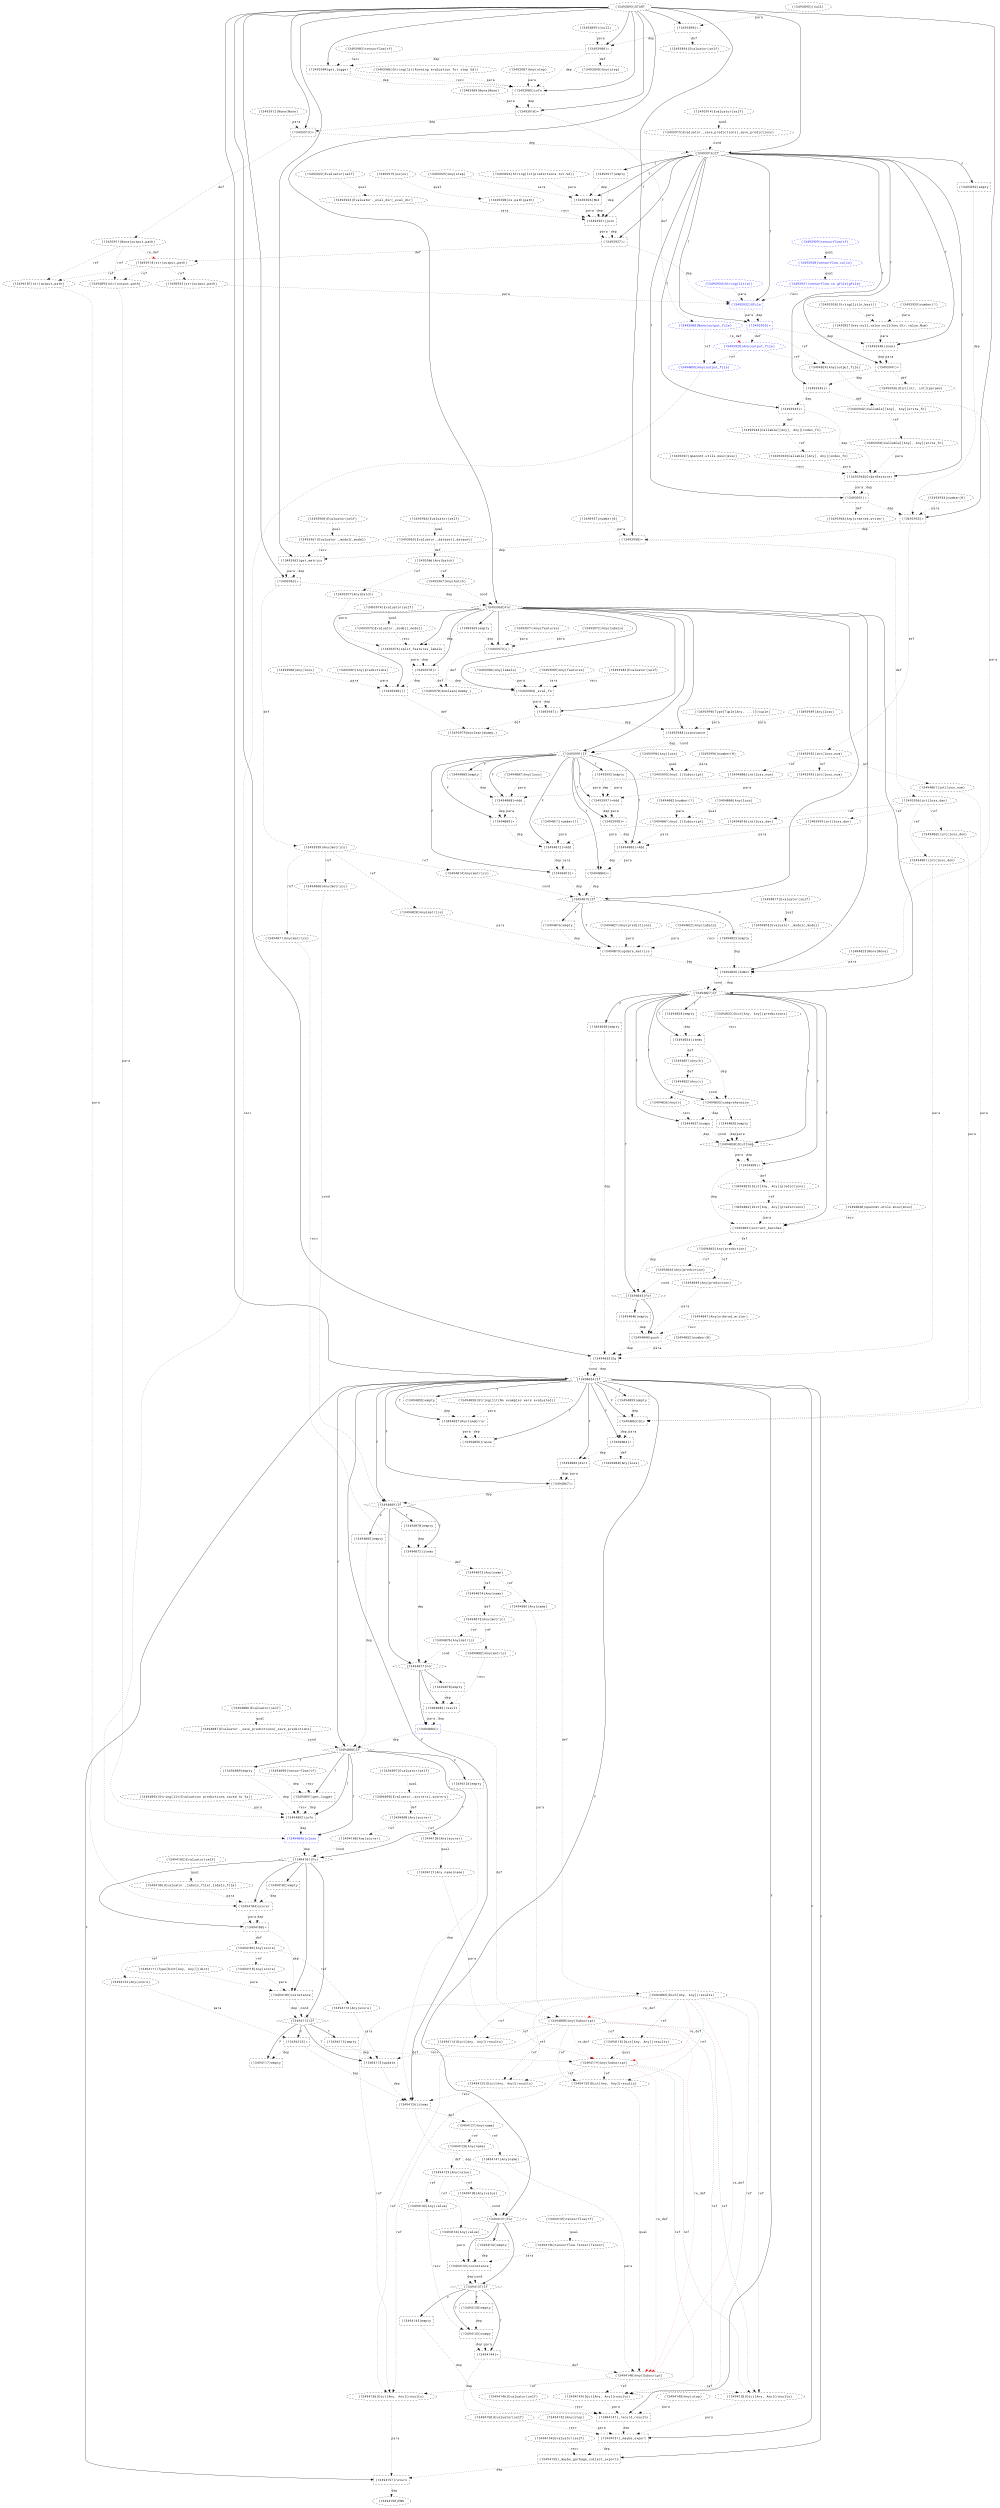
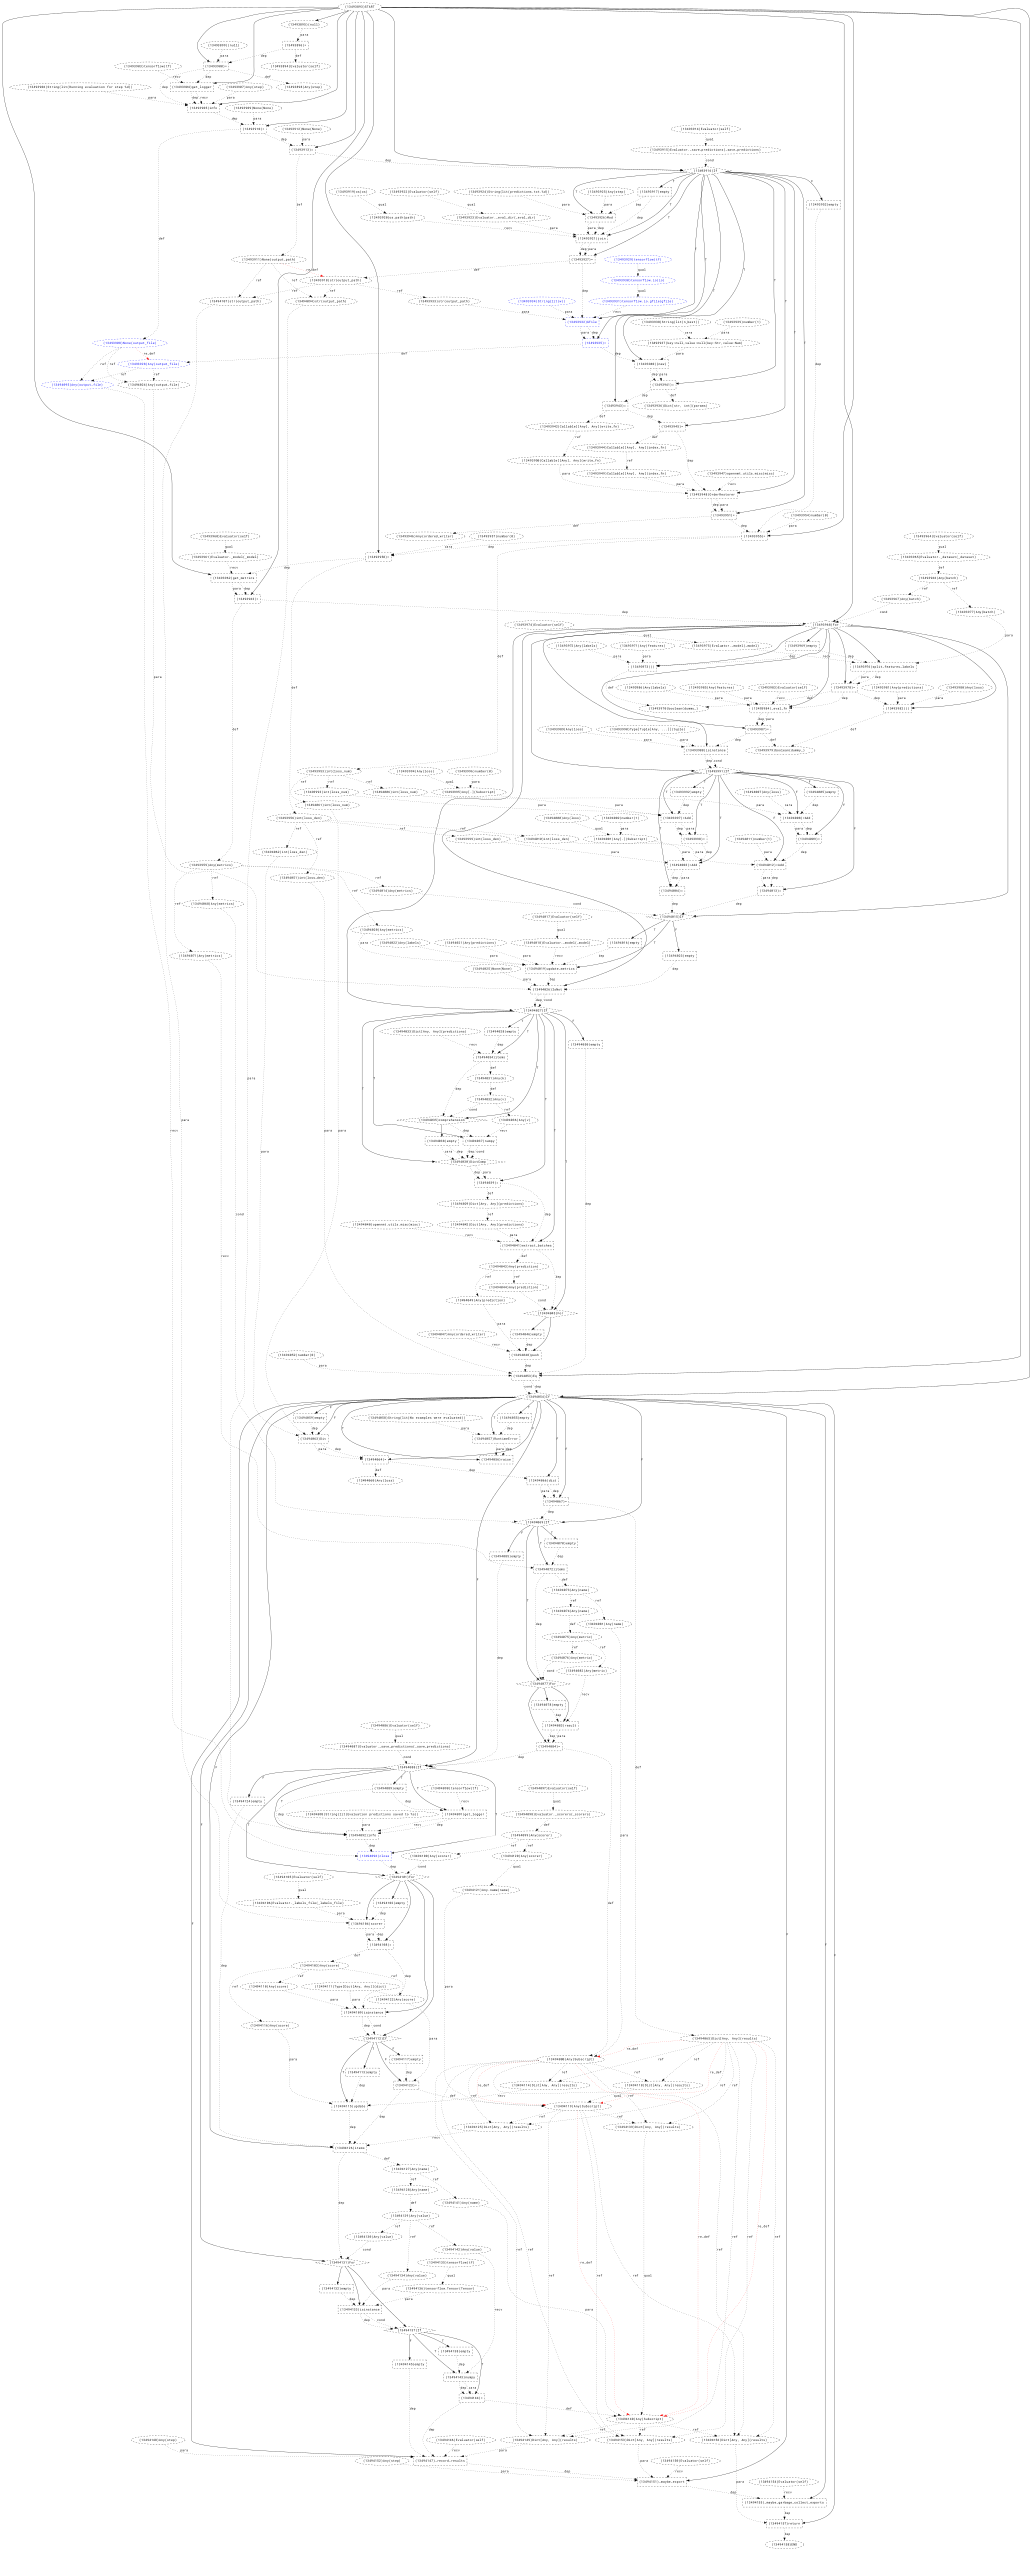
(662, 15) -> (333, 15)
(726, 1103) -> (442, 1120)
(428, 1729) -> (549, 1747)
(282, 2052) -> (406, 2071)
